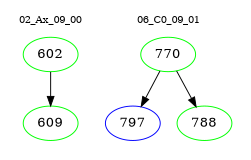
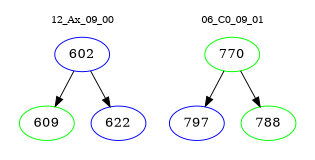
(51, 21) -> (83, 21)
(51, 54) -> (82, 54)
none -> (118, 123)
